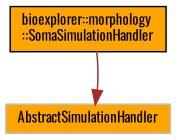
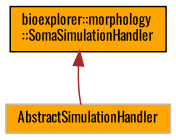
(98, 71) -> (79, 85)
